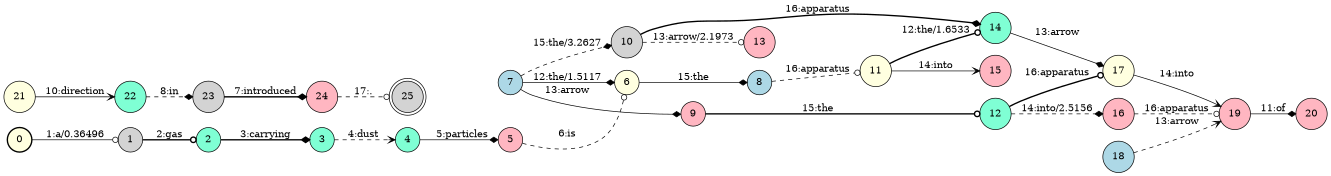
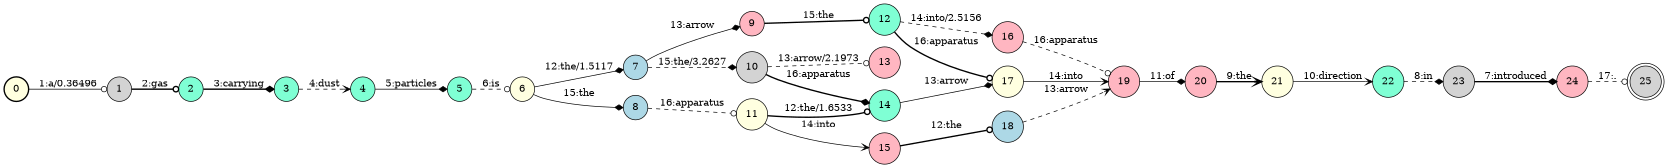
none -> (1236, 82)
(564, 83) -> (575, 79)
none -> (943, 138)
(510, 140) -> (460, 89)
